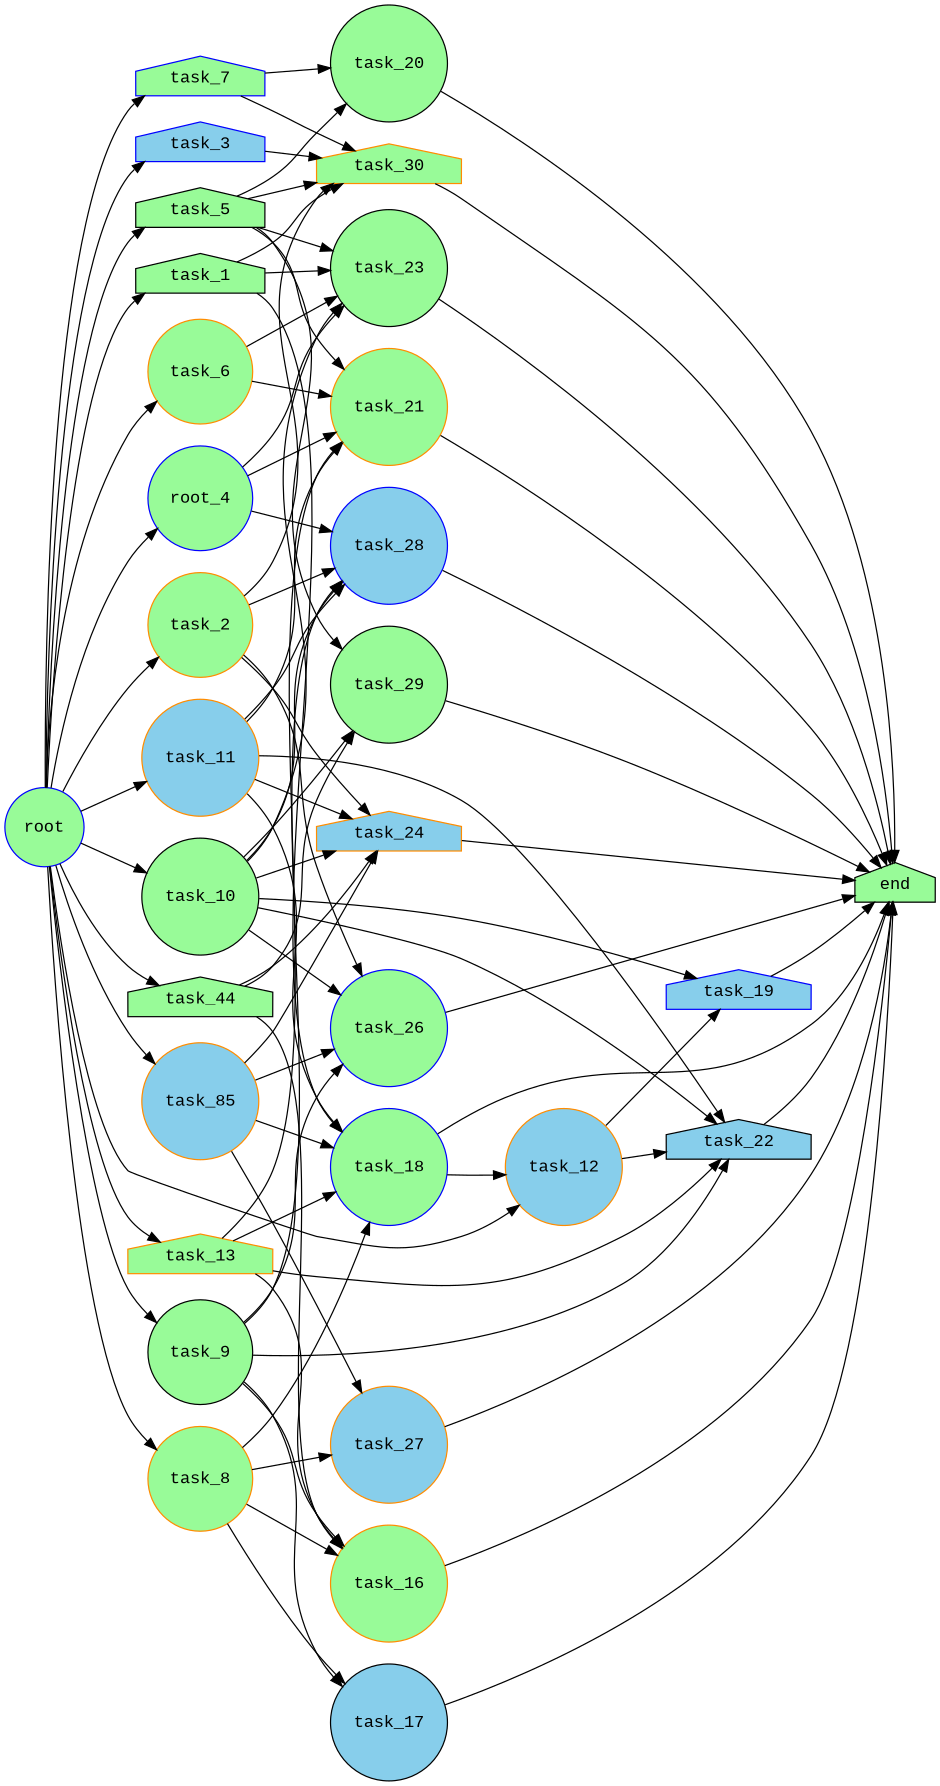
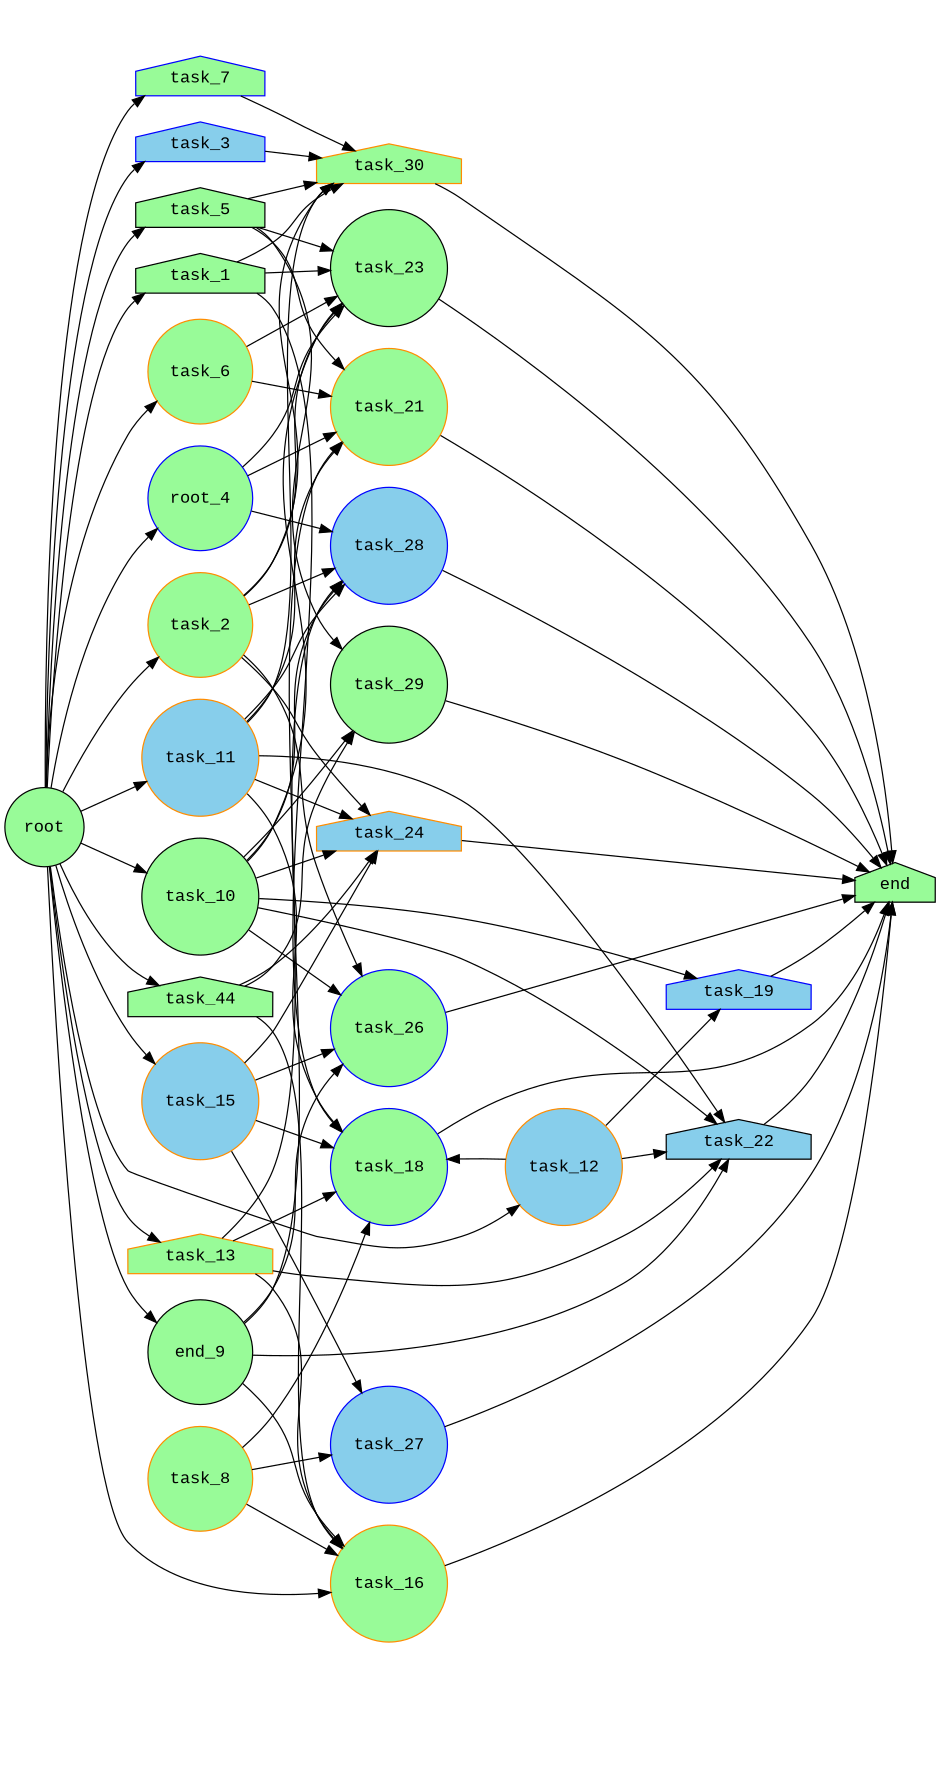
(389, 63) -> none
none -> (296, 457)
none -> (289, 459)
(44, 827) -> (44, 827)
(200, 1101) -> (200, 1101)
(72, 1160) -> (80, 1309)
(470, 1175) -> (483, 1159)
(200, 1352) -> (200, 1352)
(389, 1445) -> (389, 1445)
(389, 1722) -> none
